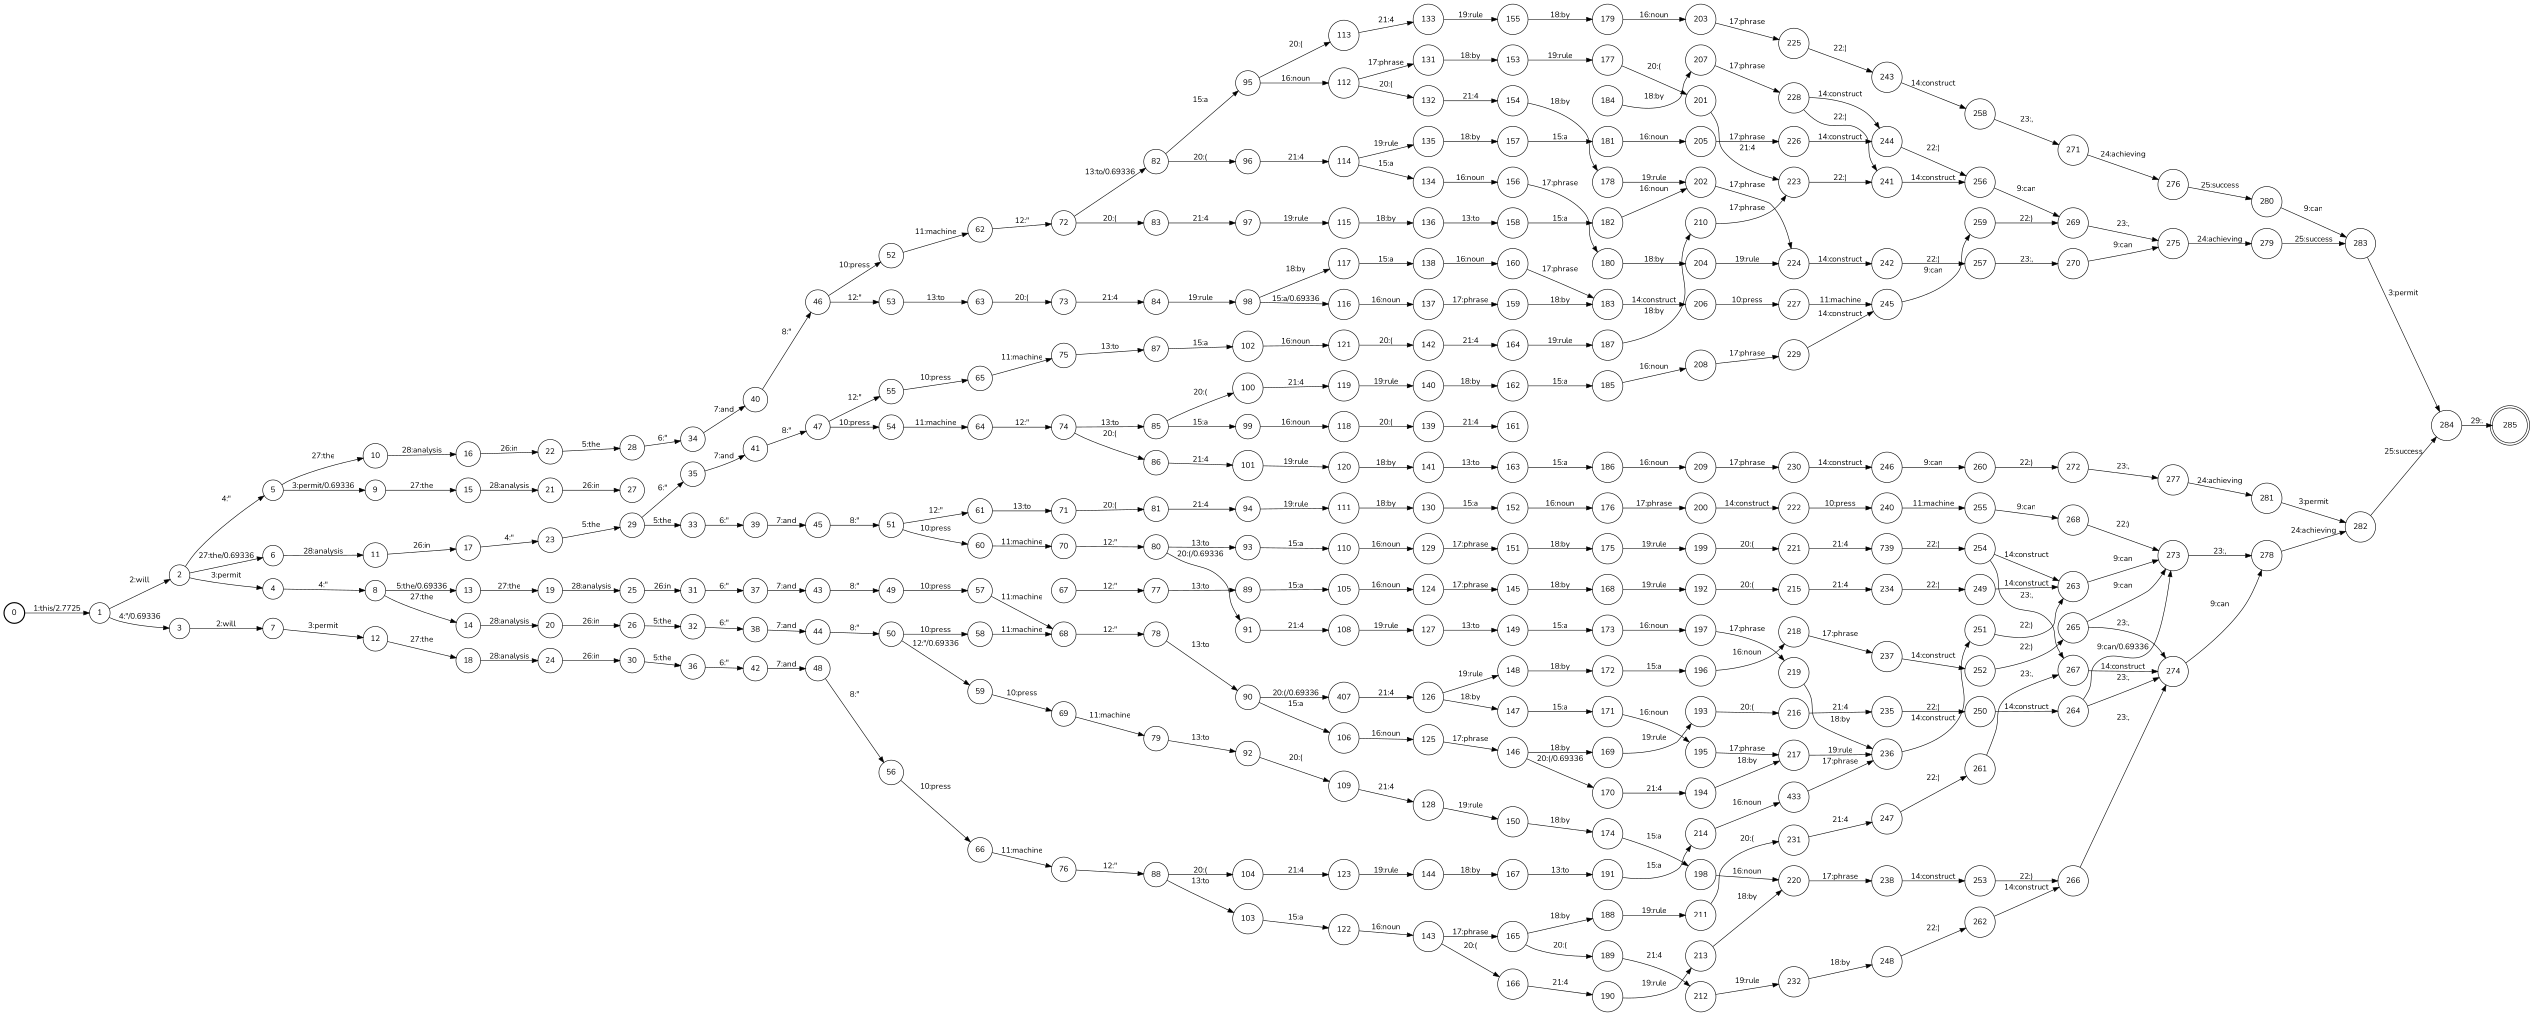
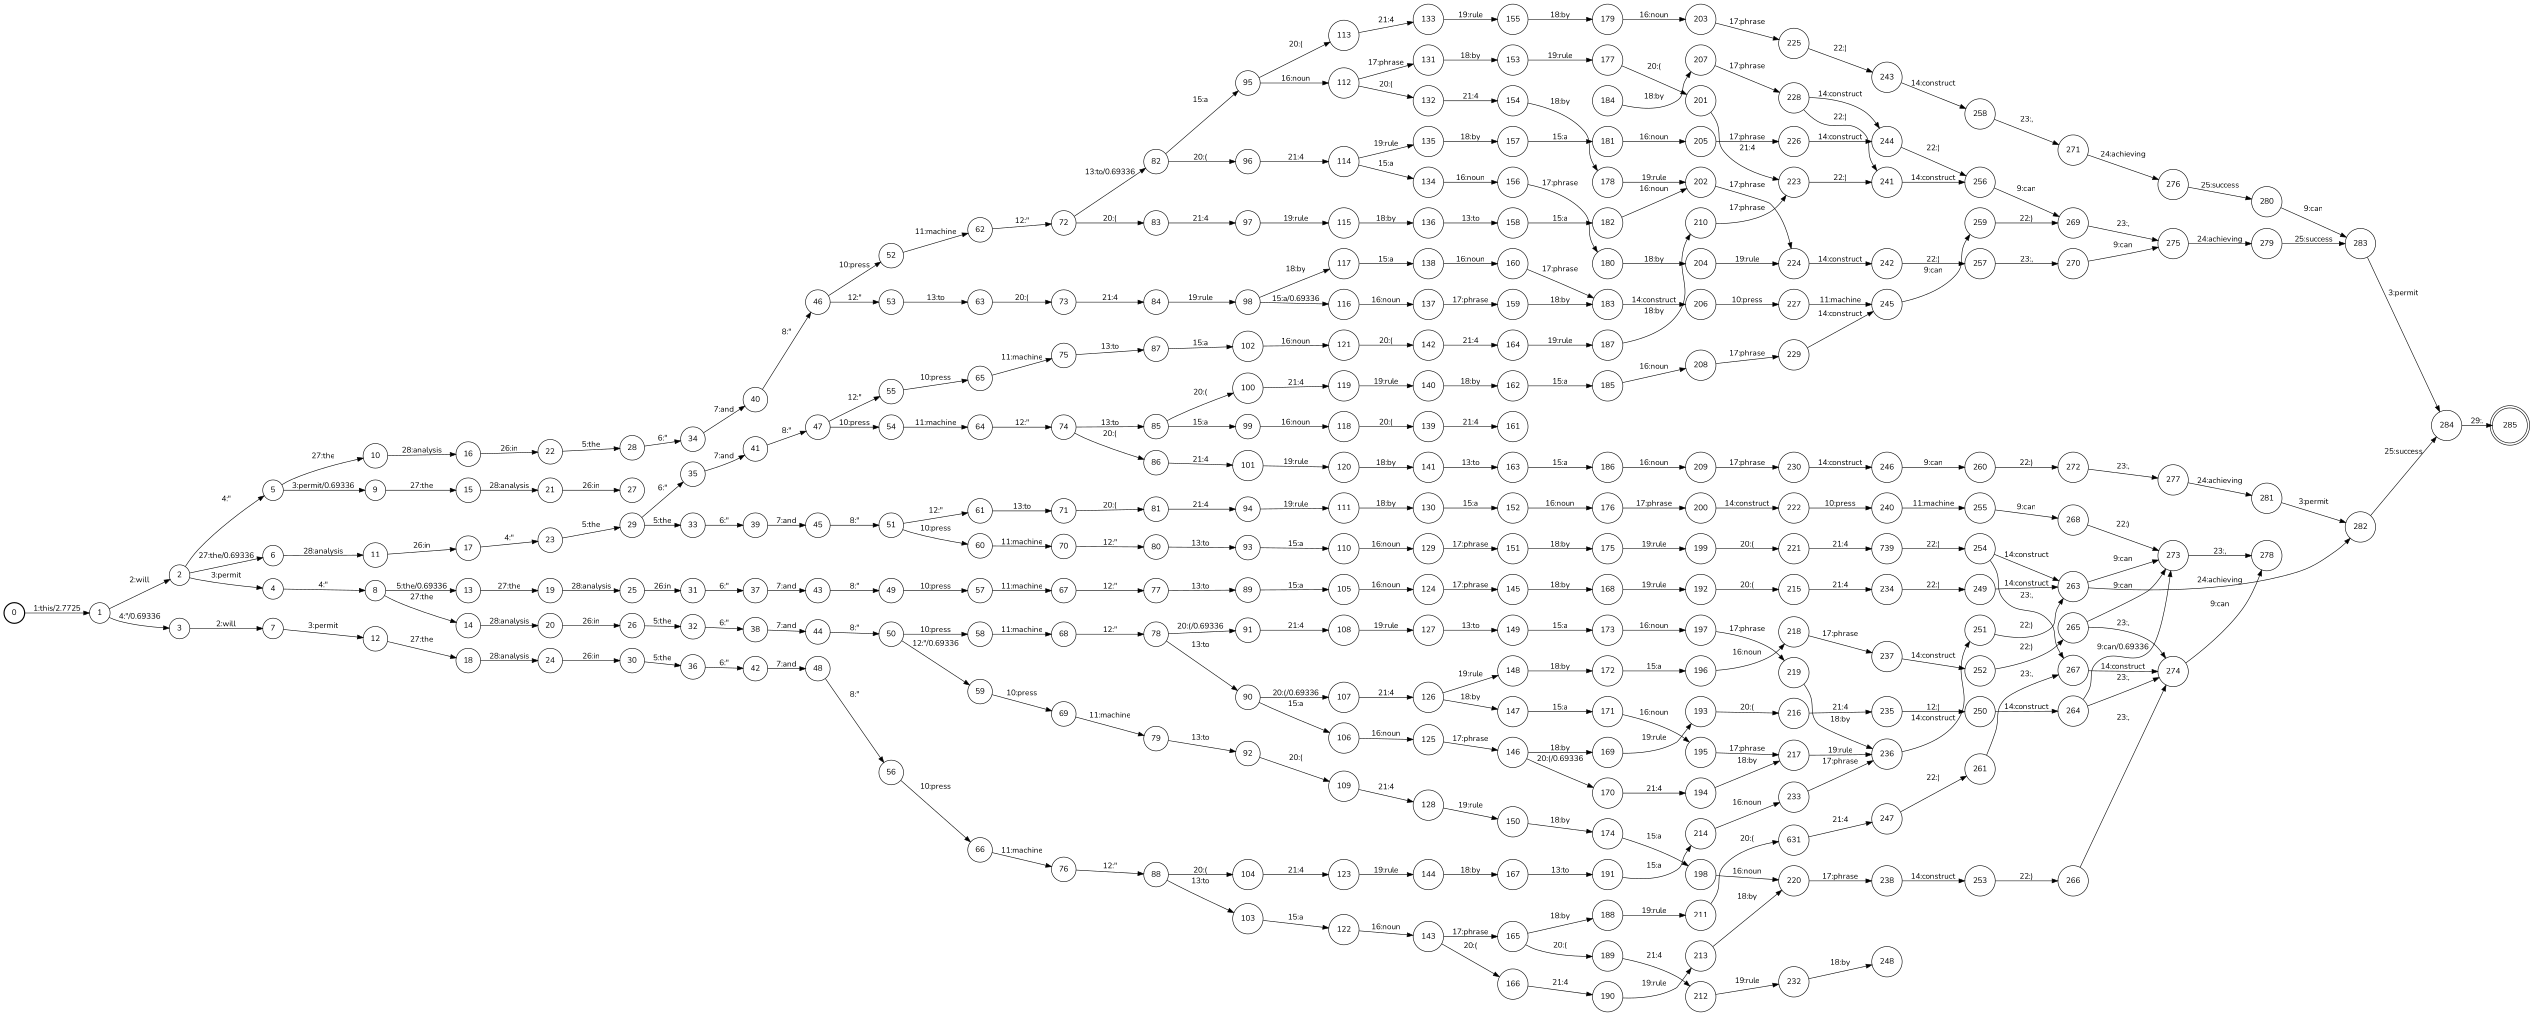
(2311, 542) -> (2222, 586)
(1214, 572) -> (1199, 632)
(1019, 611) -> (1019, 591)
(1344, 697) -> (1344, 697)
(1933, 707) -> (1933, 707)
(1794, 797) -> (1794, 797)
(1794, 840) -> (1794, 840)
(1980, 922) -> none
